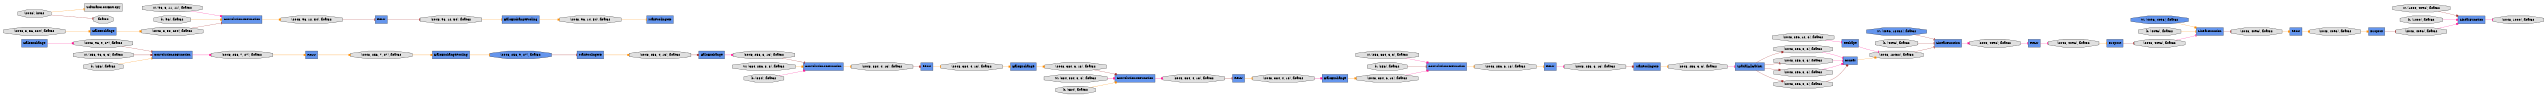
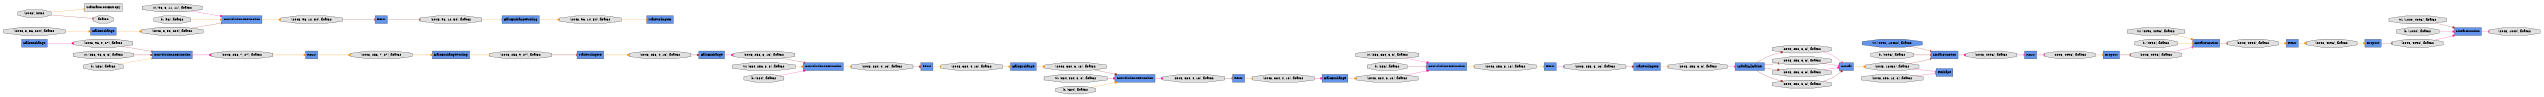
(2160, 20) -> (2156, 32)
(1868, 50) -> (1924, 70)
(521, 55) -> (521, 55)
